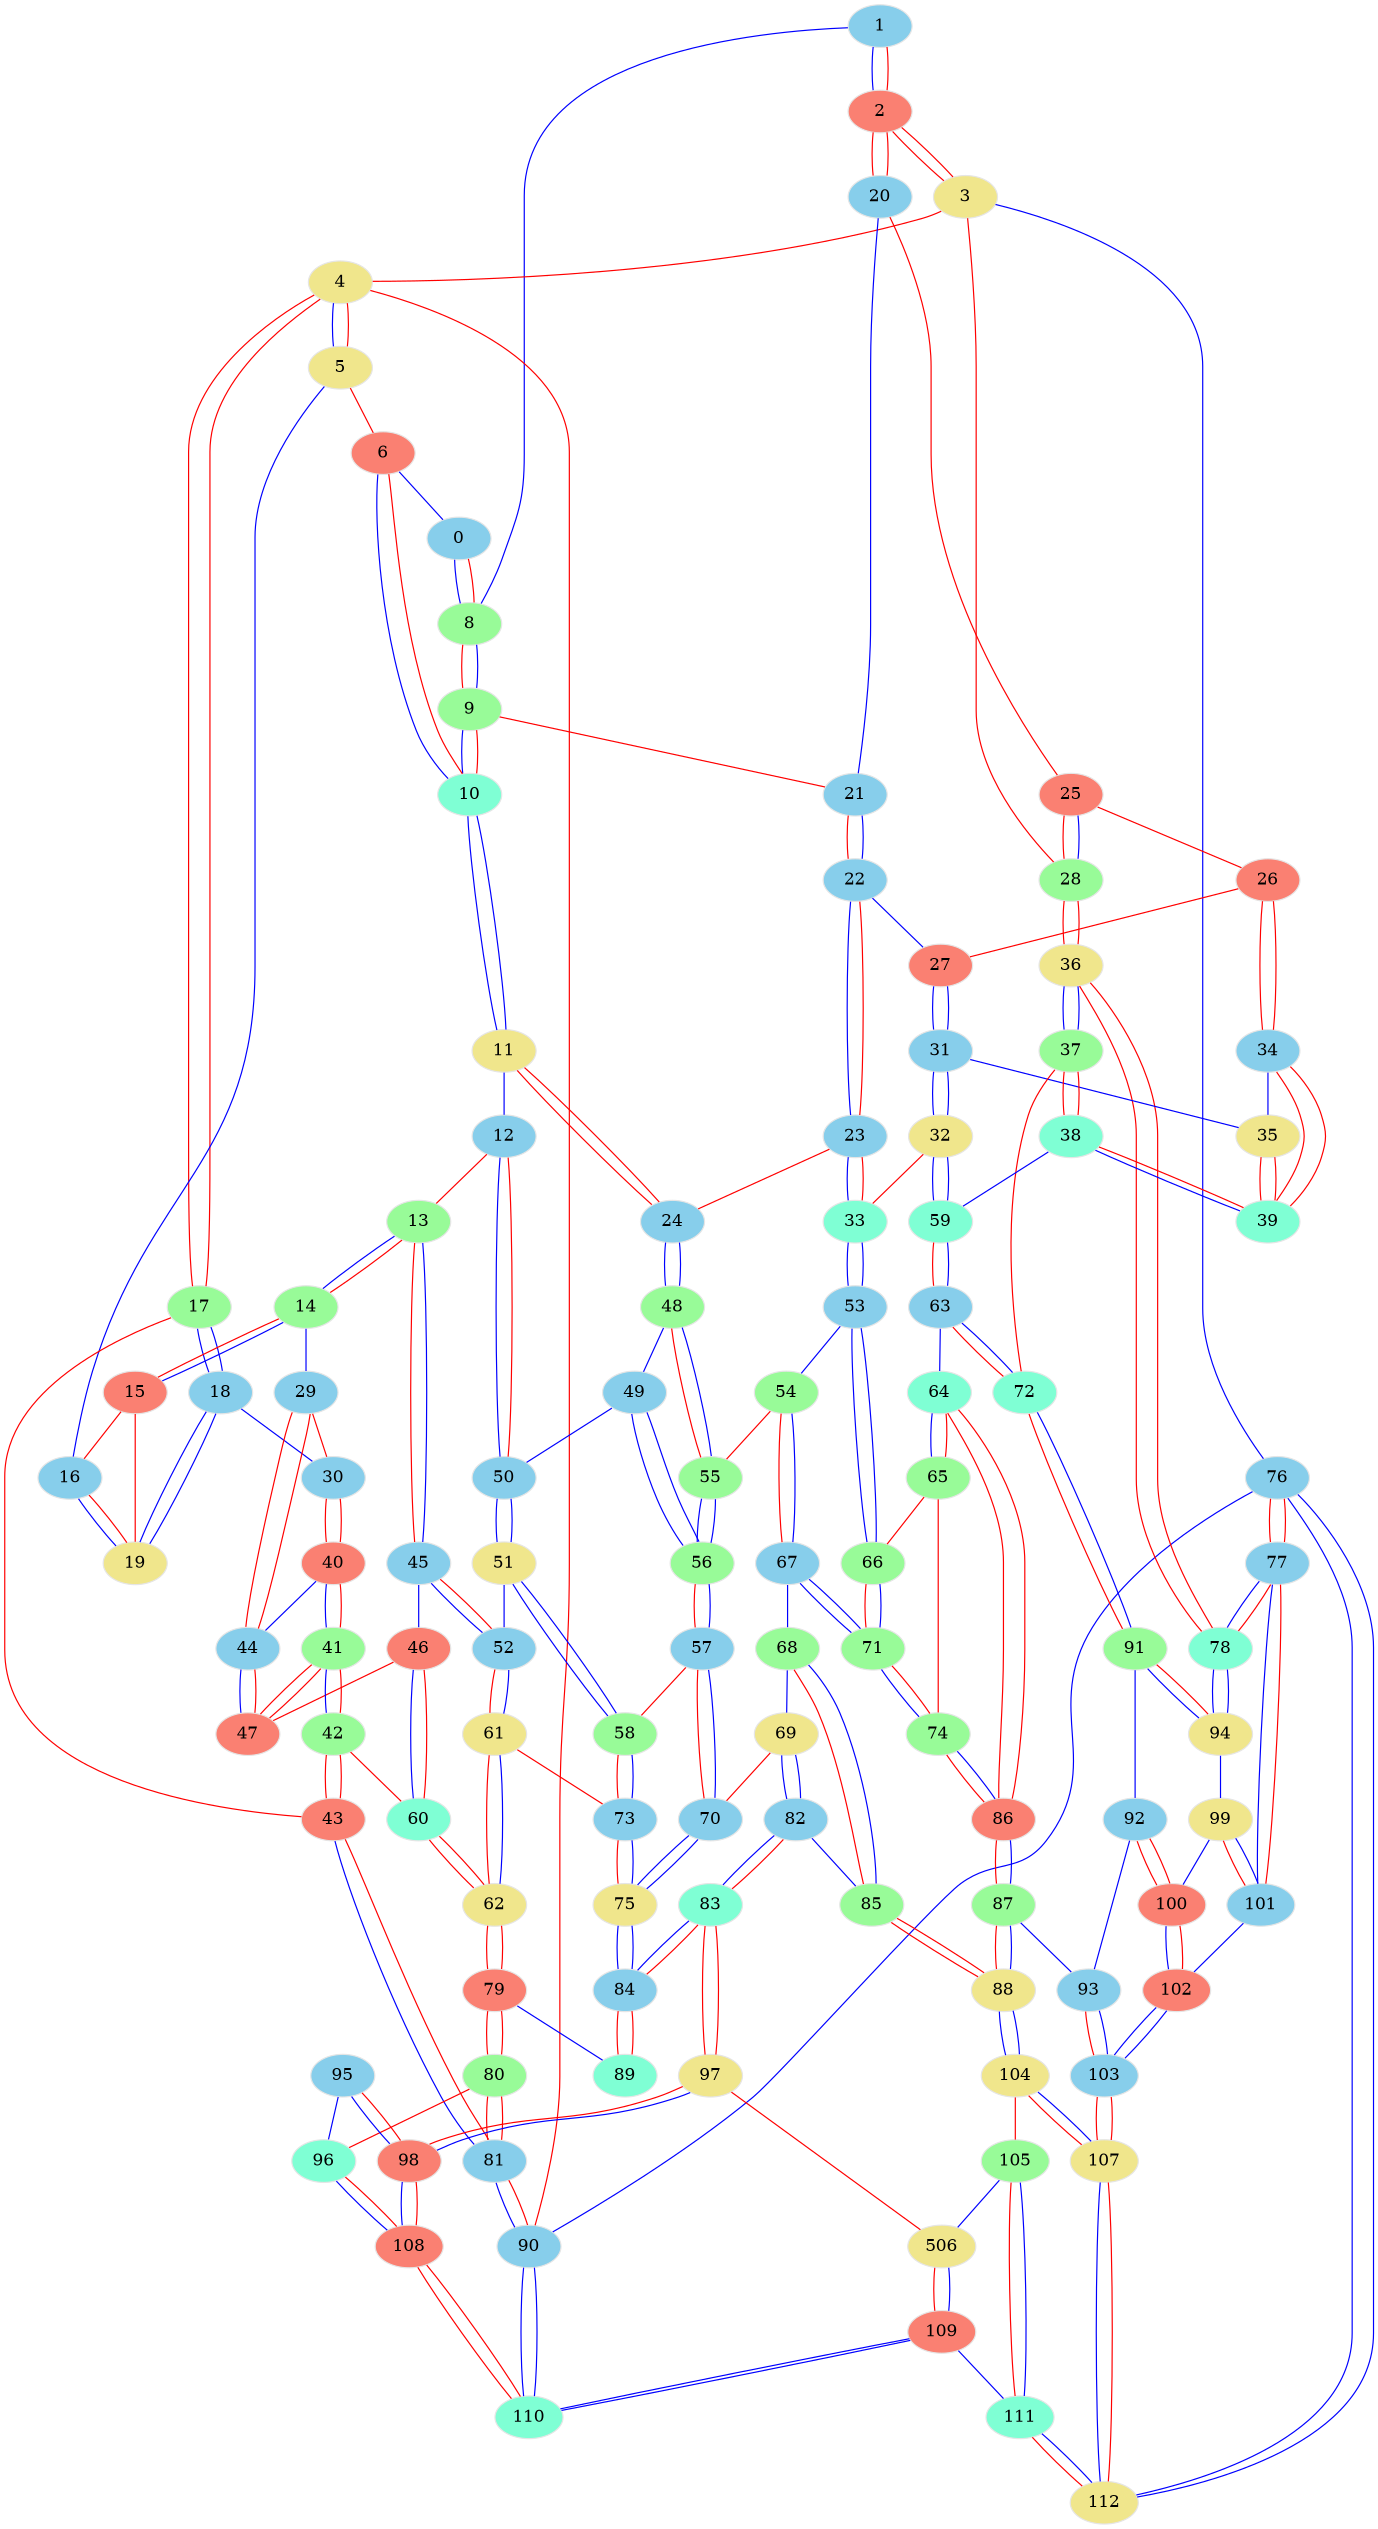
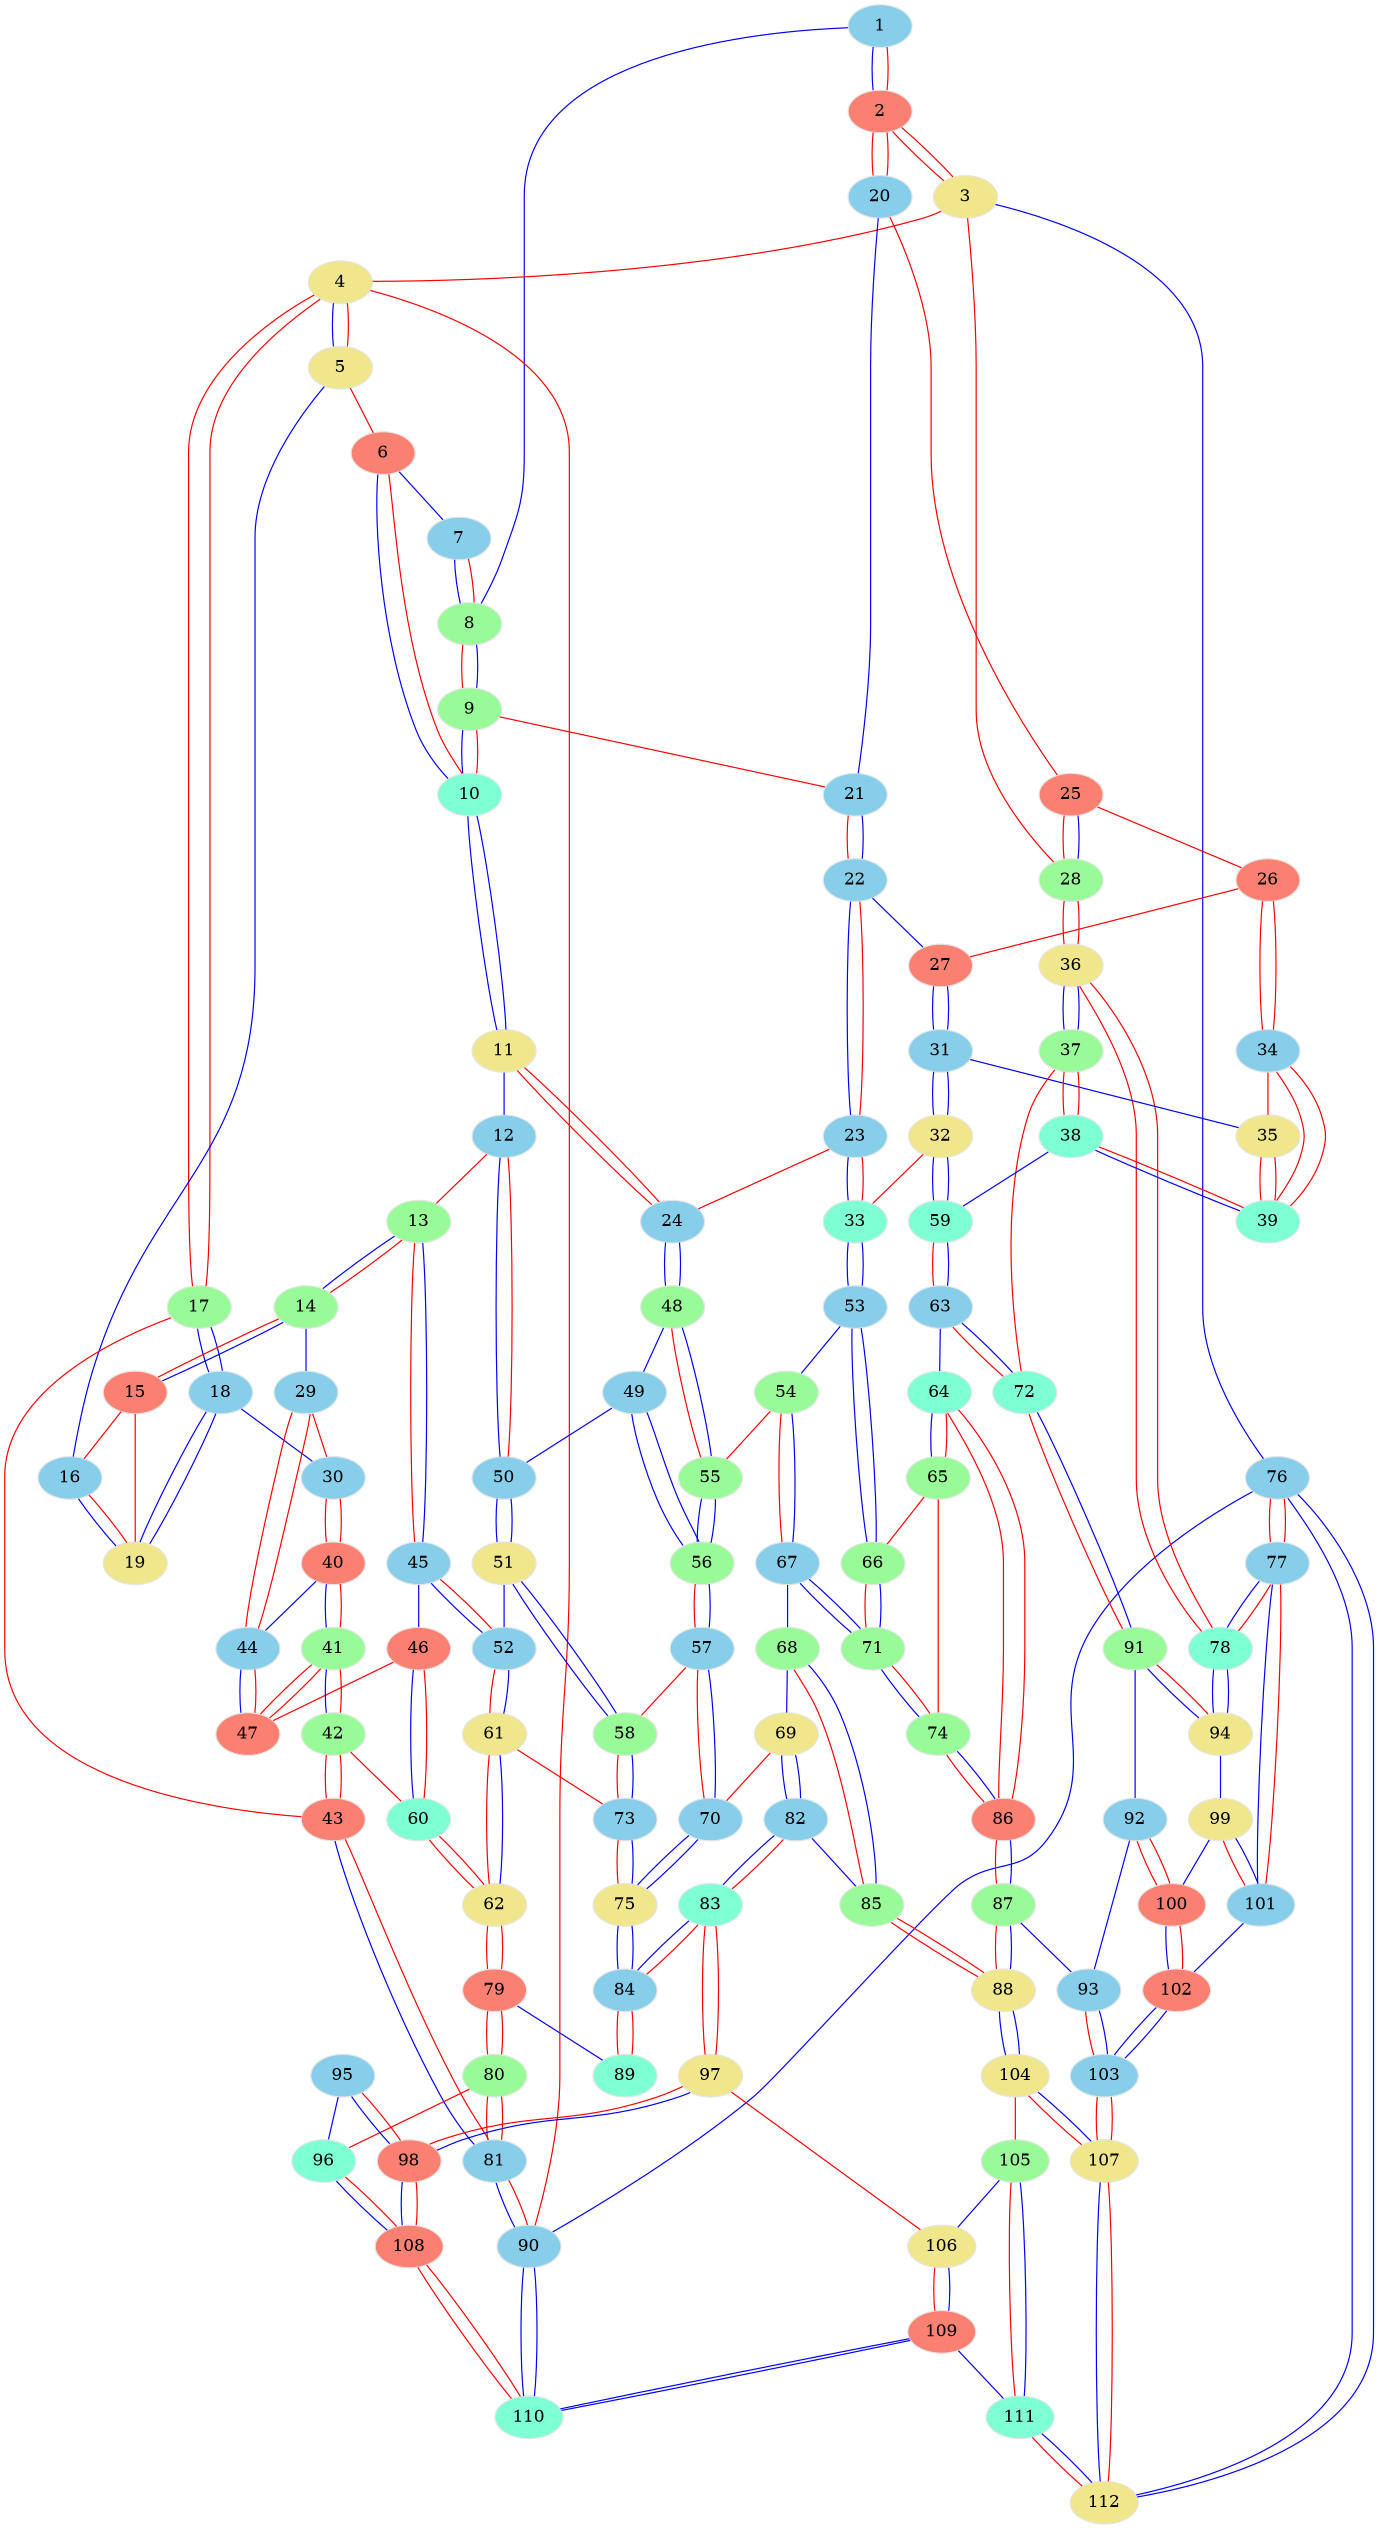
(459, 538) -> (459, 538)
(1268, 1094) -> (1268, 1094)
(942, 2246) -> (942, 2246)
